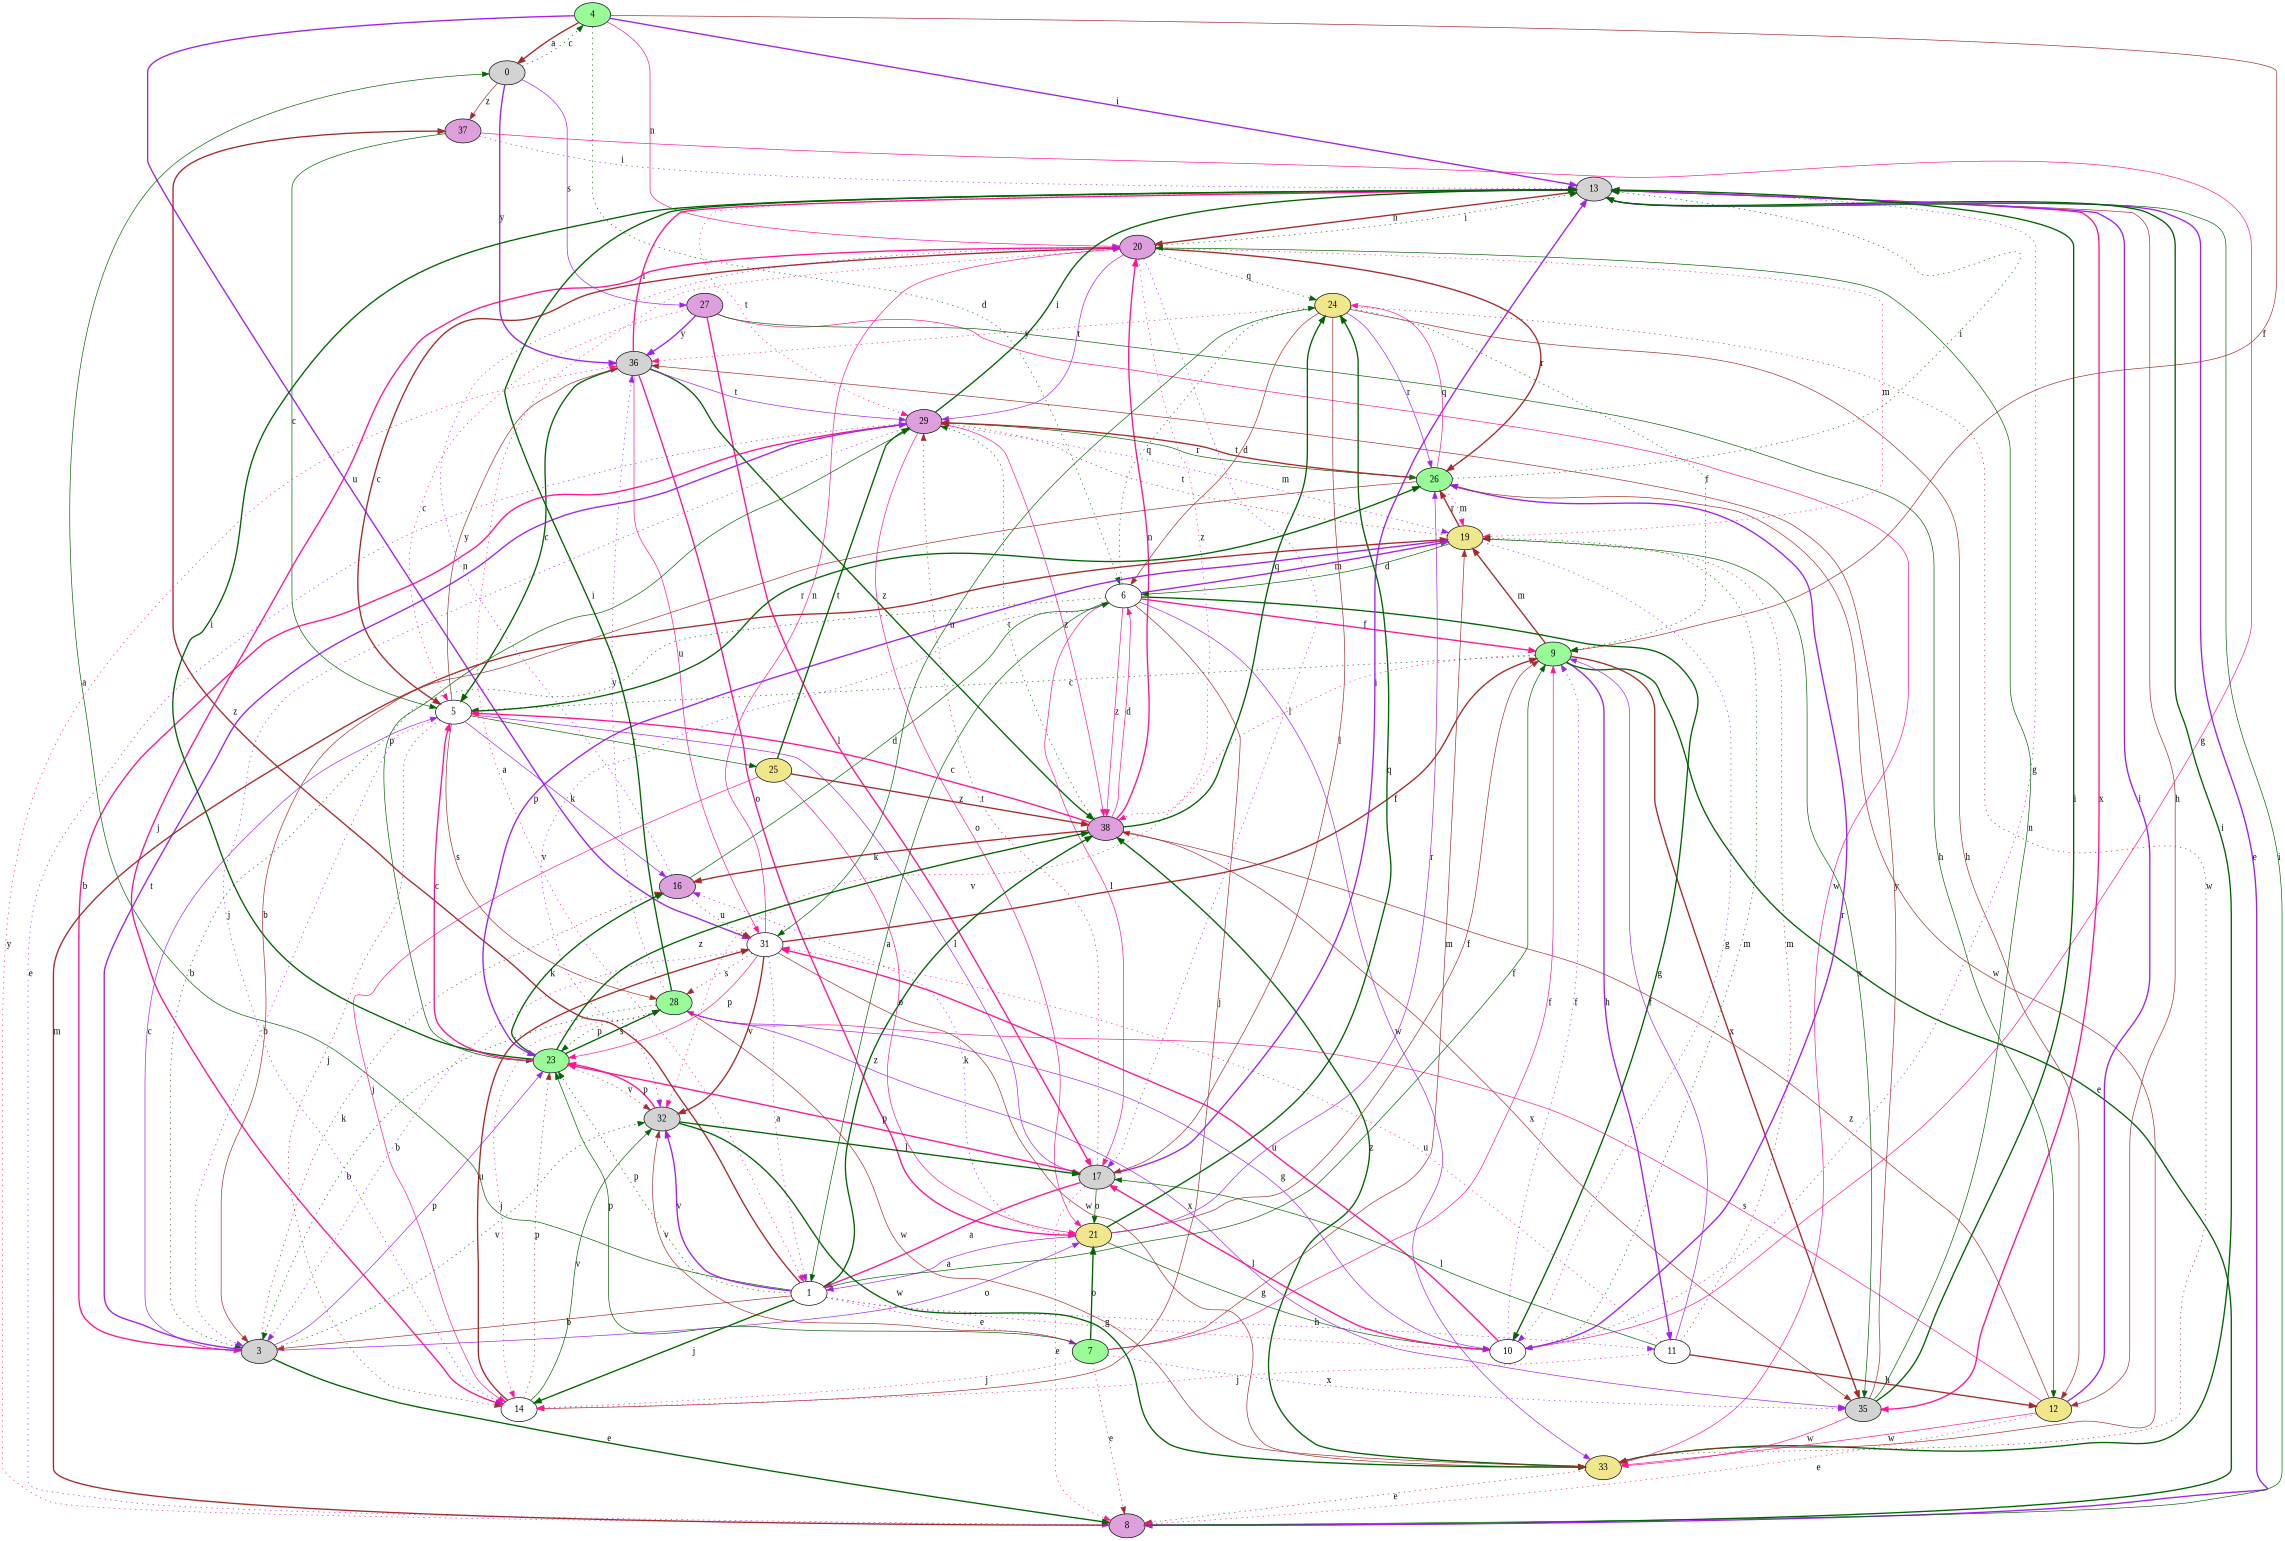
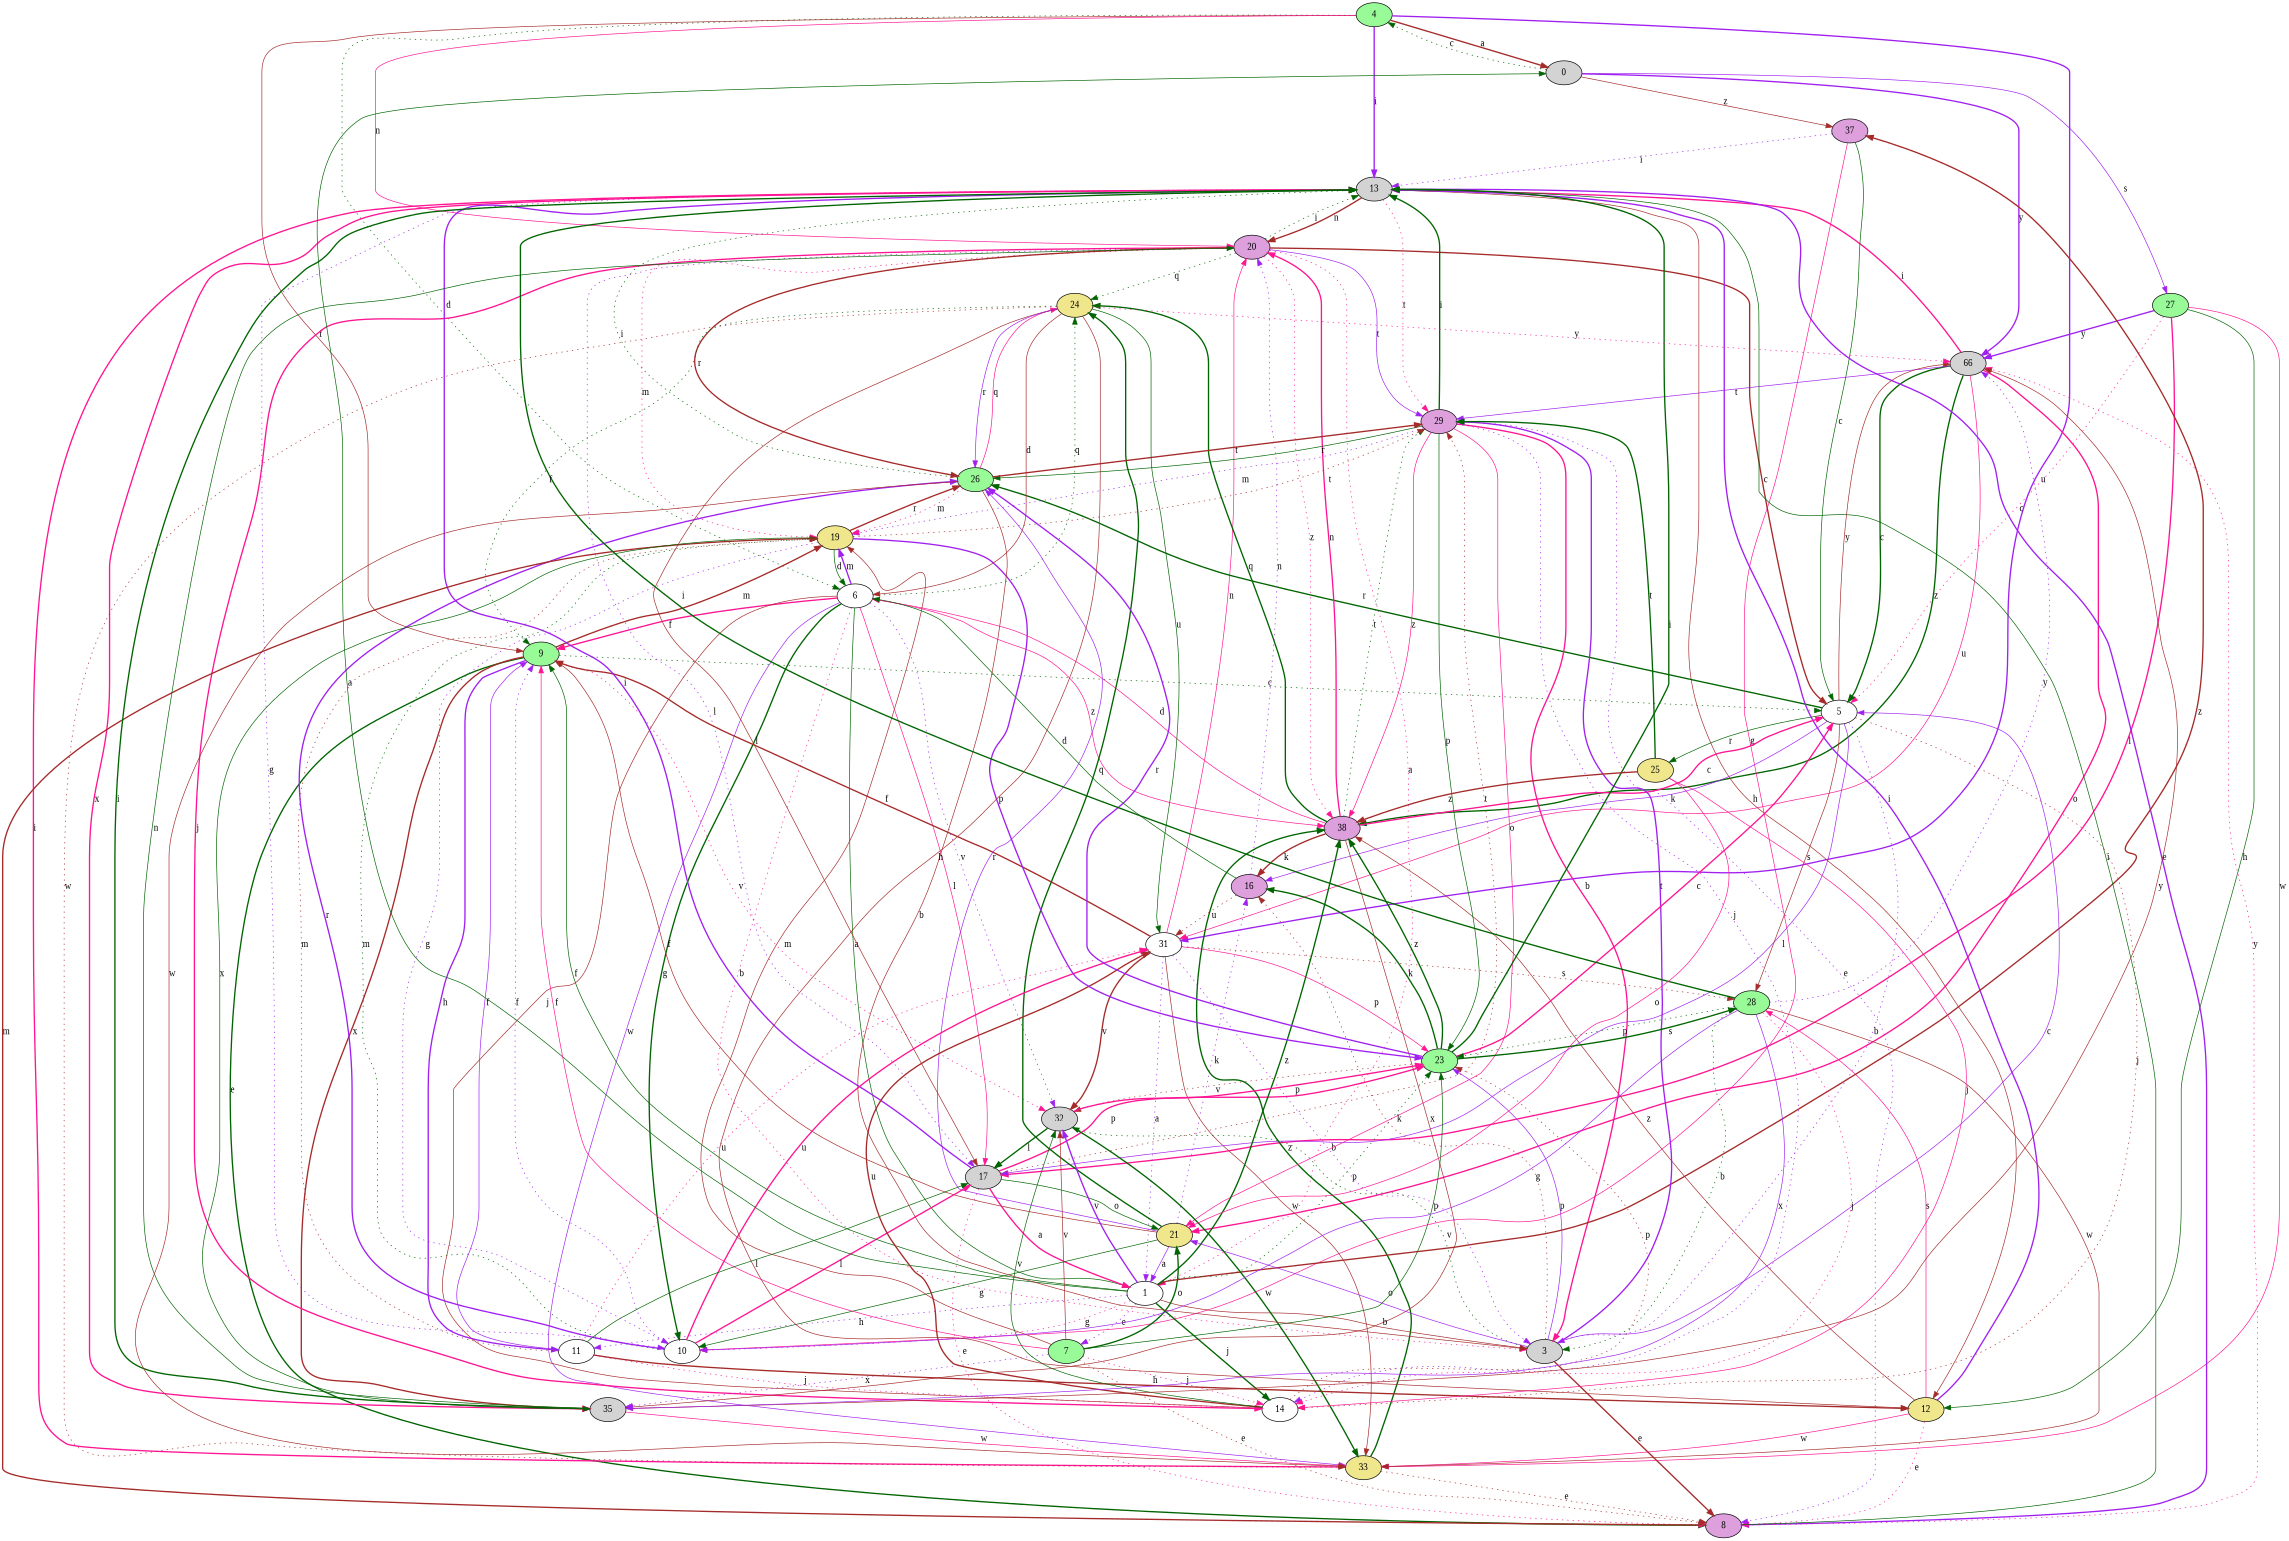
(705, 305) -> (2171, 305)
(634, 363) -> (1968, 363)
(370, 753) -> (824, 1206)
(2220, 832) -> (33, 896)
none -> (1088, 848)
(684, 1456) -> (1632, 1436)
